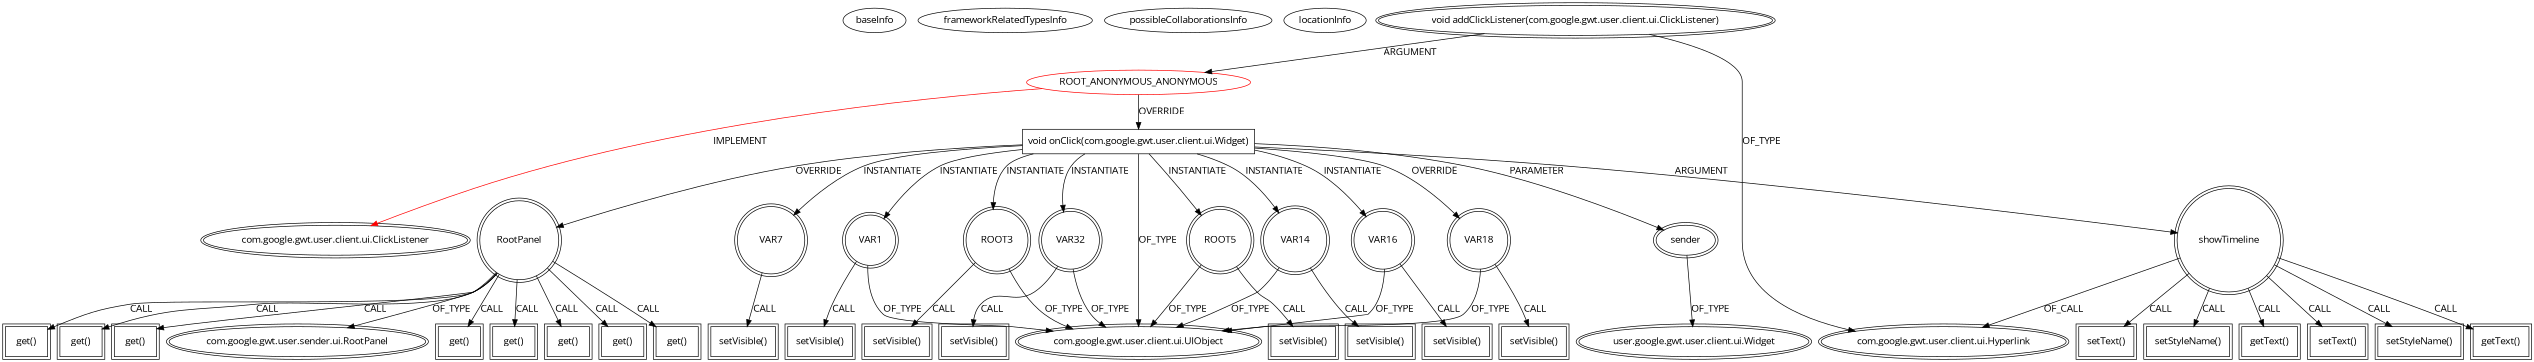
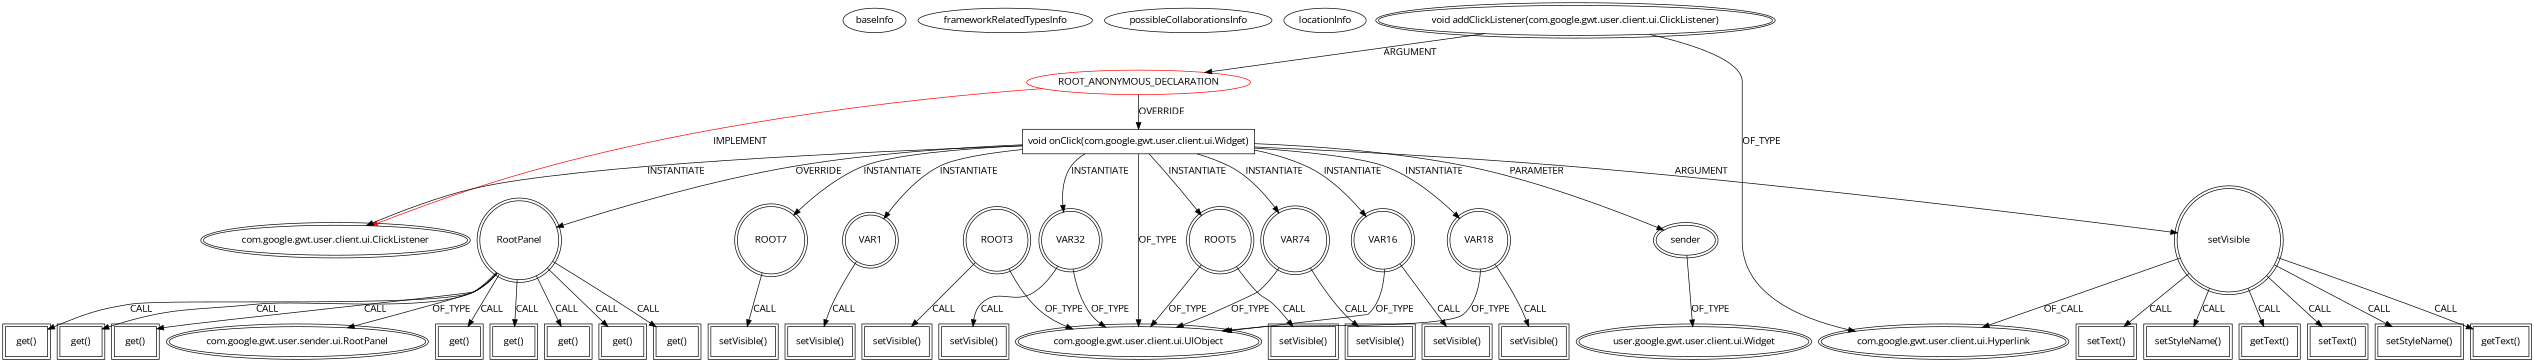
(1139, 82) -> (1139, 82)
(1003, 170) -> (694, 163)
(1434, 171) -> (1434, 171)
(771, 240) -> (771, 240)
(1295, 240) -> (1295, 240)
(2229, 240) -> (2229, 240)
(938, 323) -> none
